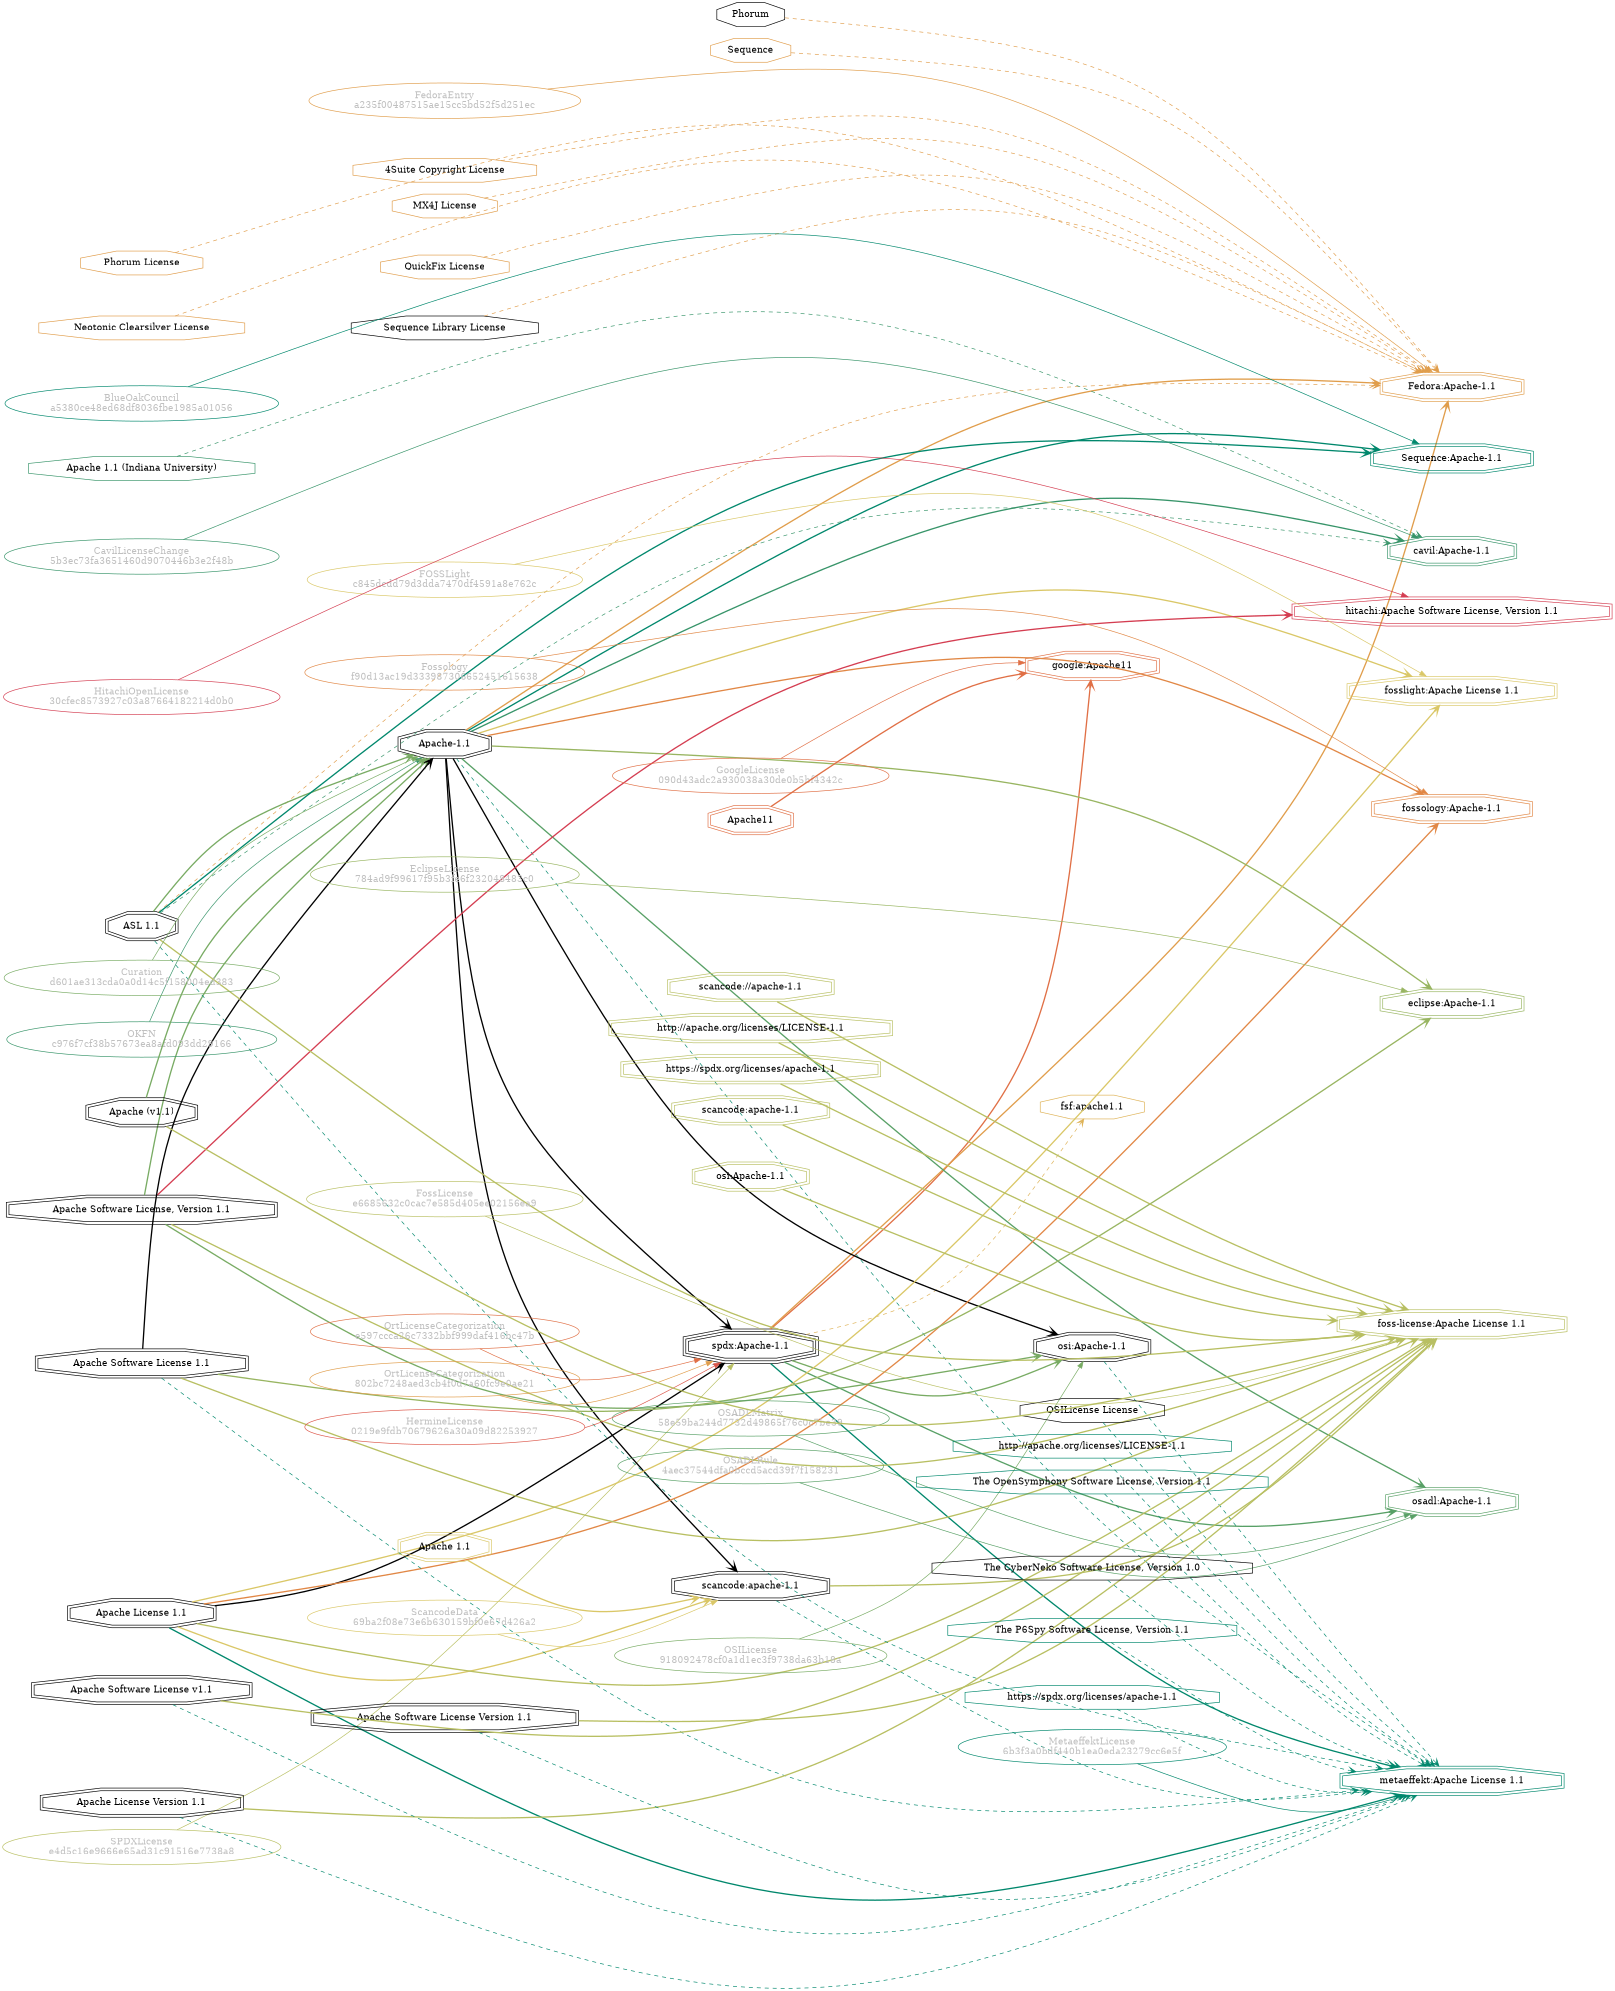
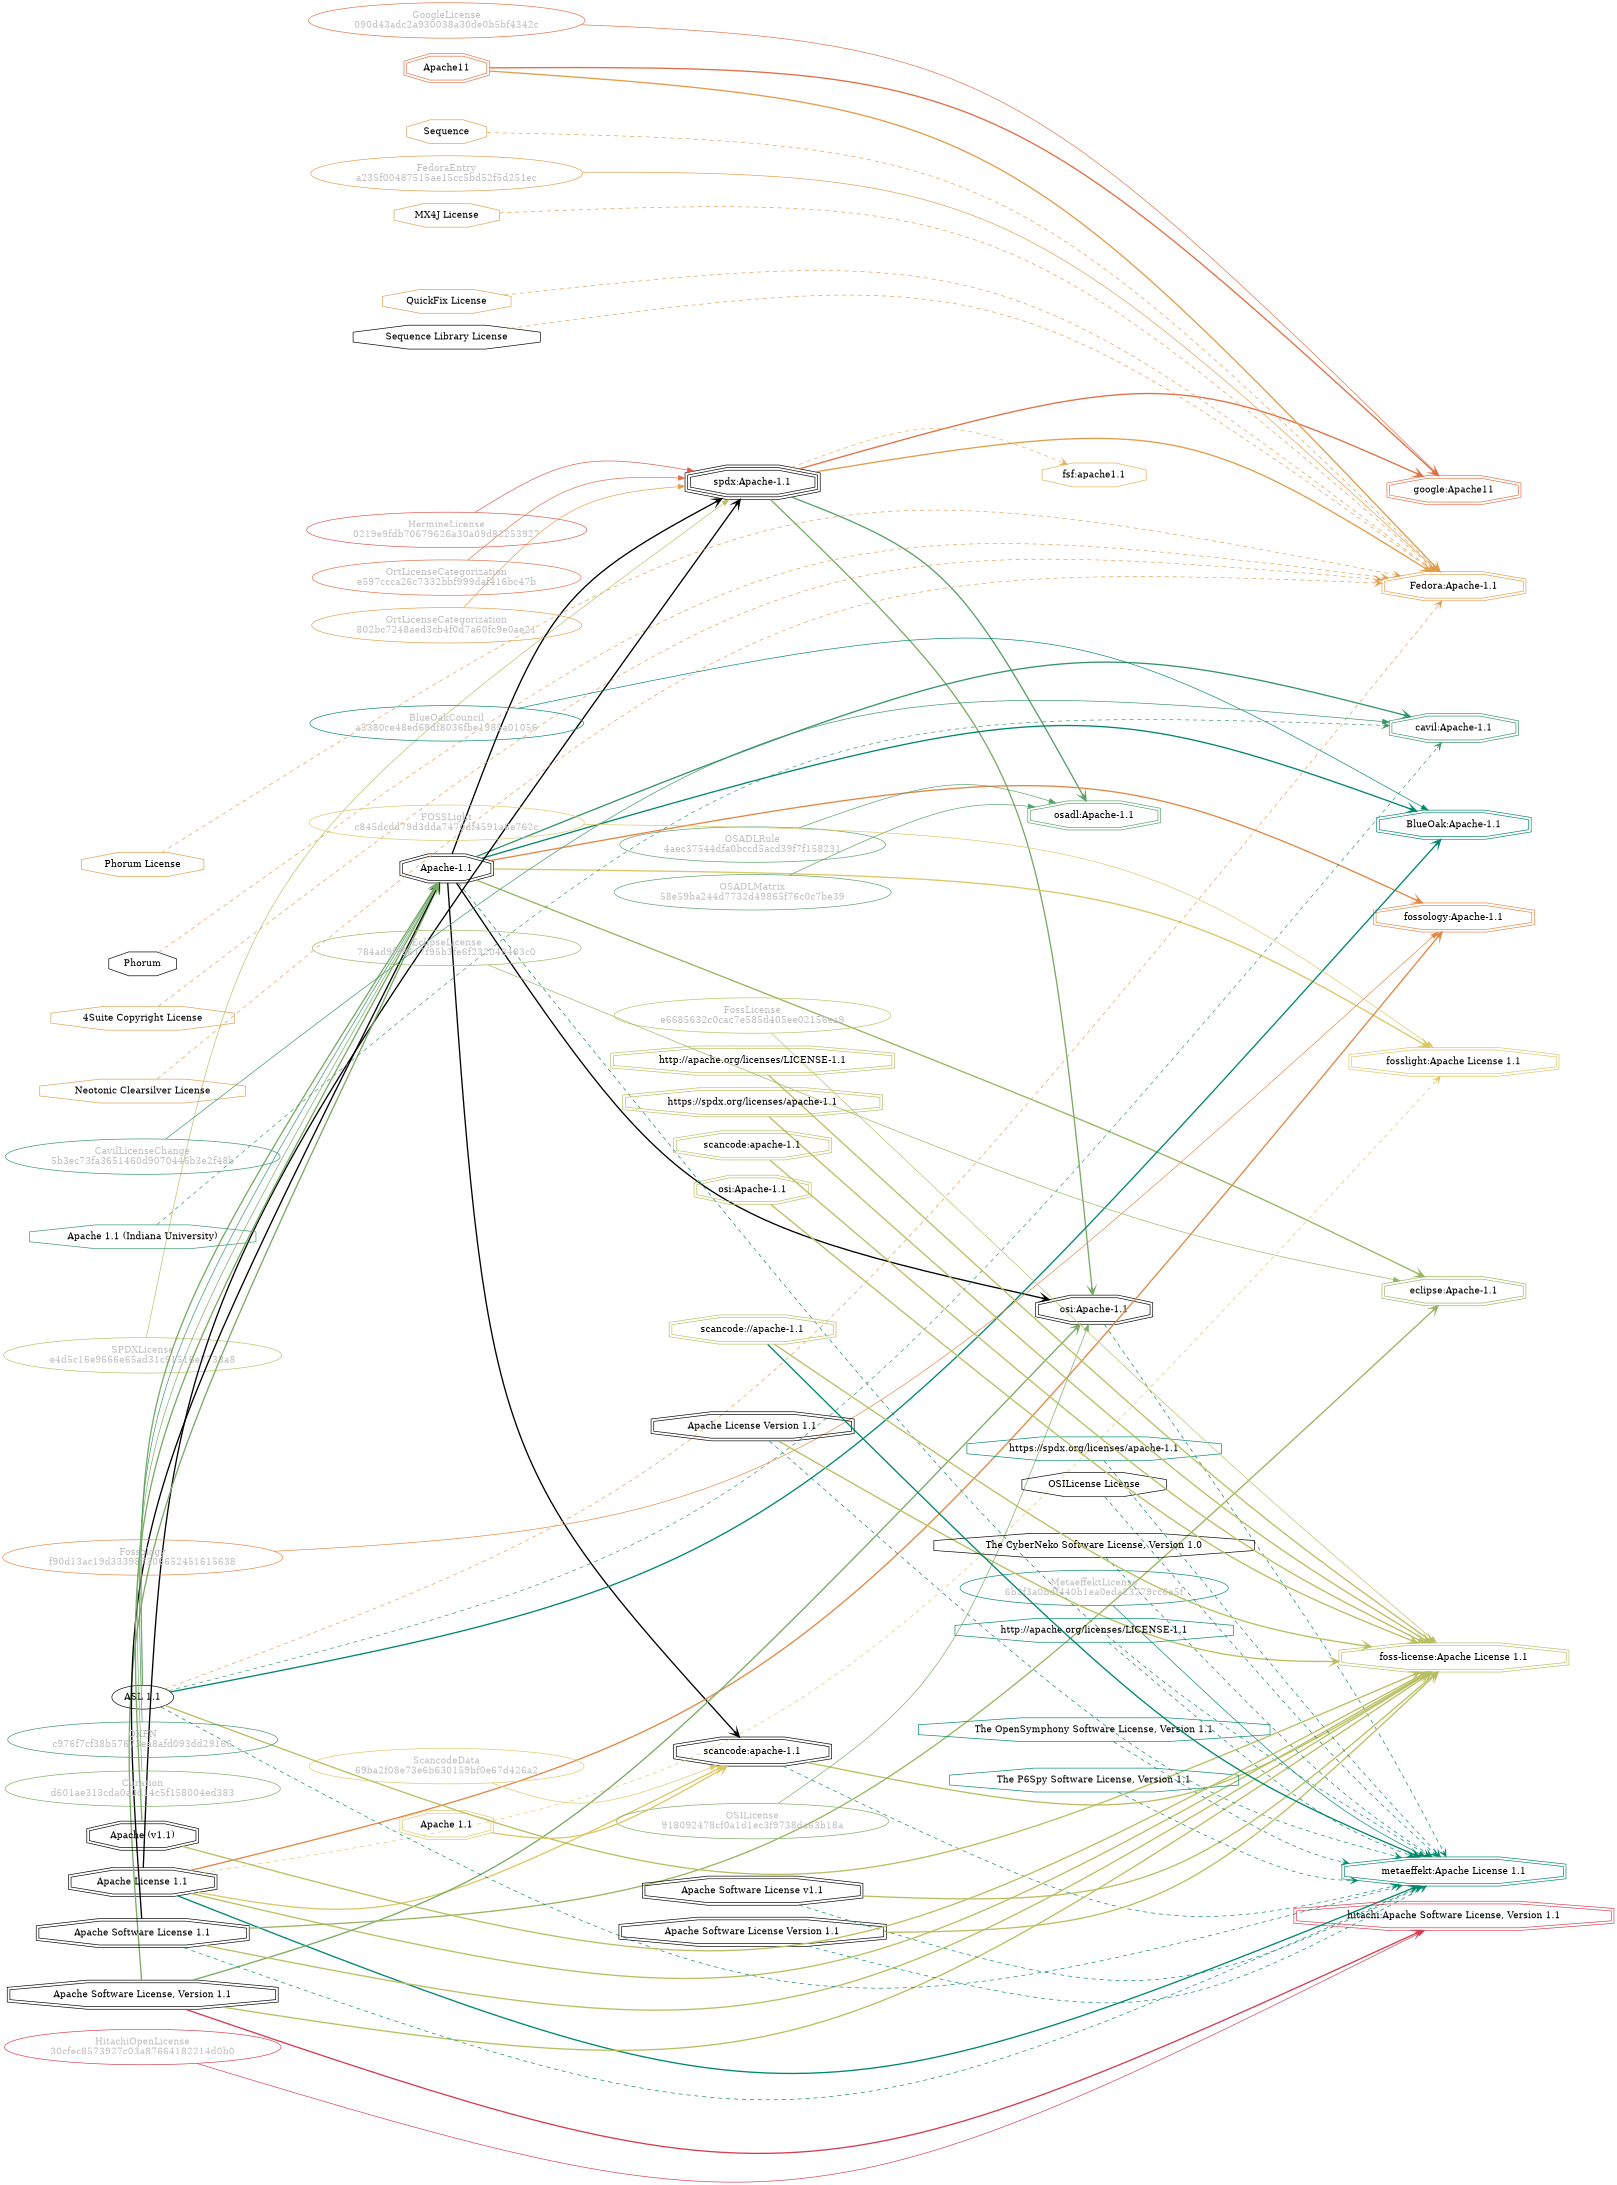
(1452, 458) -> (1454, 825)
(889, 466) -> (1028, 188)
(142, 926) -> (143, 1697)
(896, 1131) -> none
(903, 1291) -> (905, 1620)
(1056, 1606) -> (1065, 1633)
